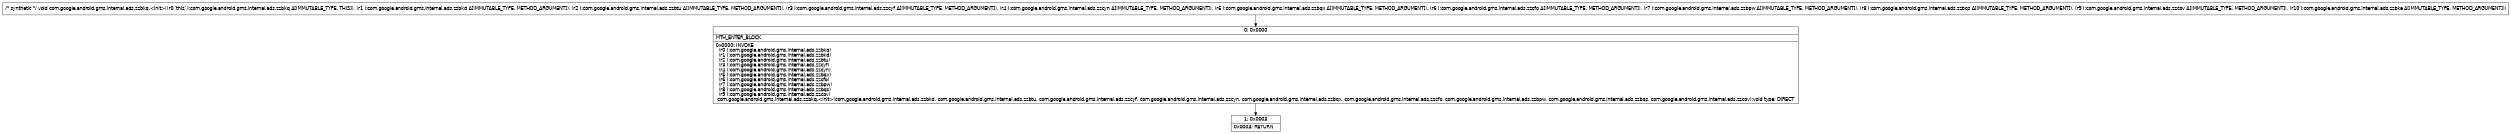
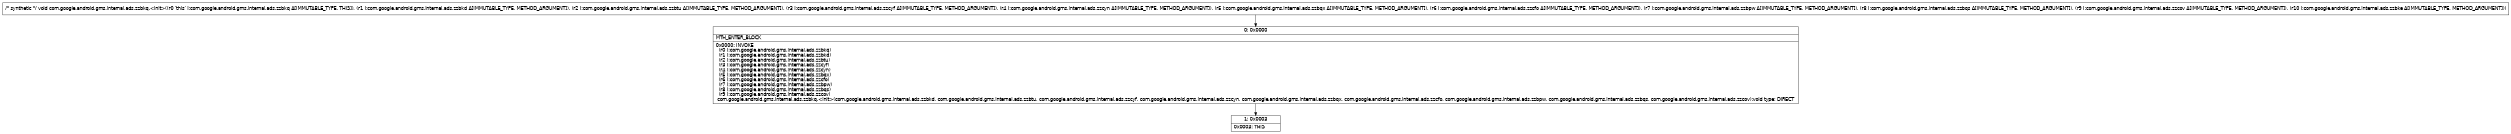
(1256, 127) -> (1252, 127)
